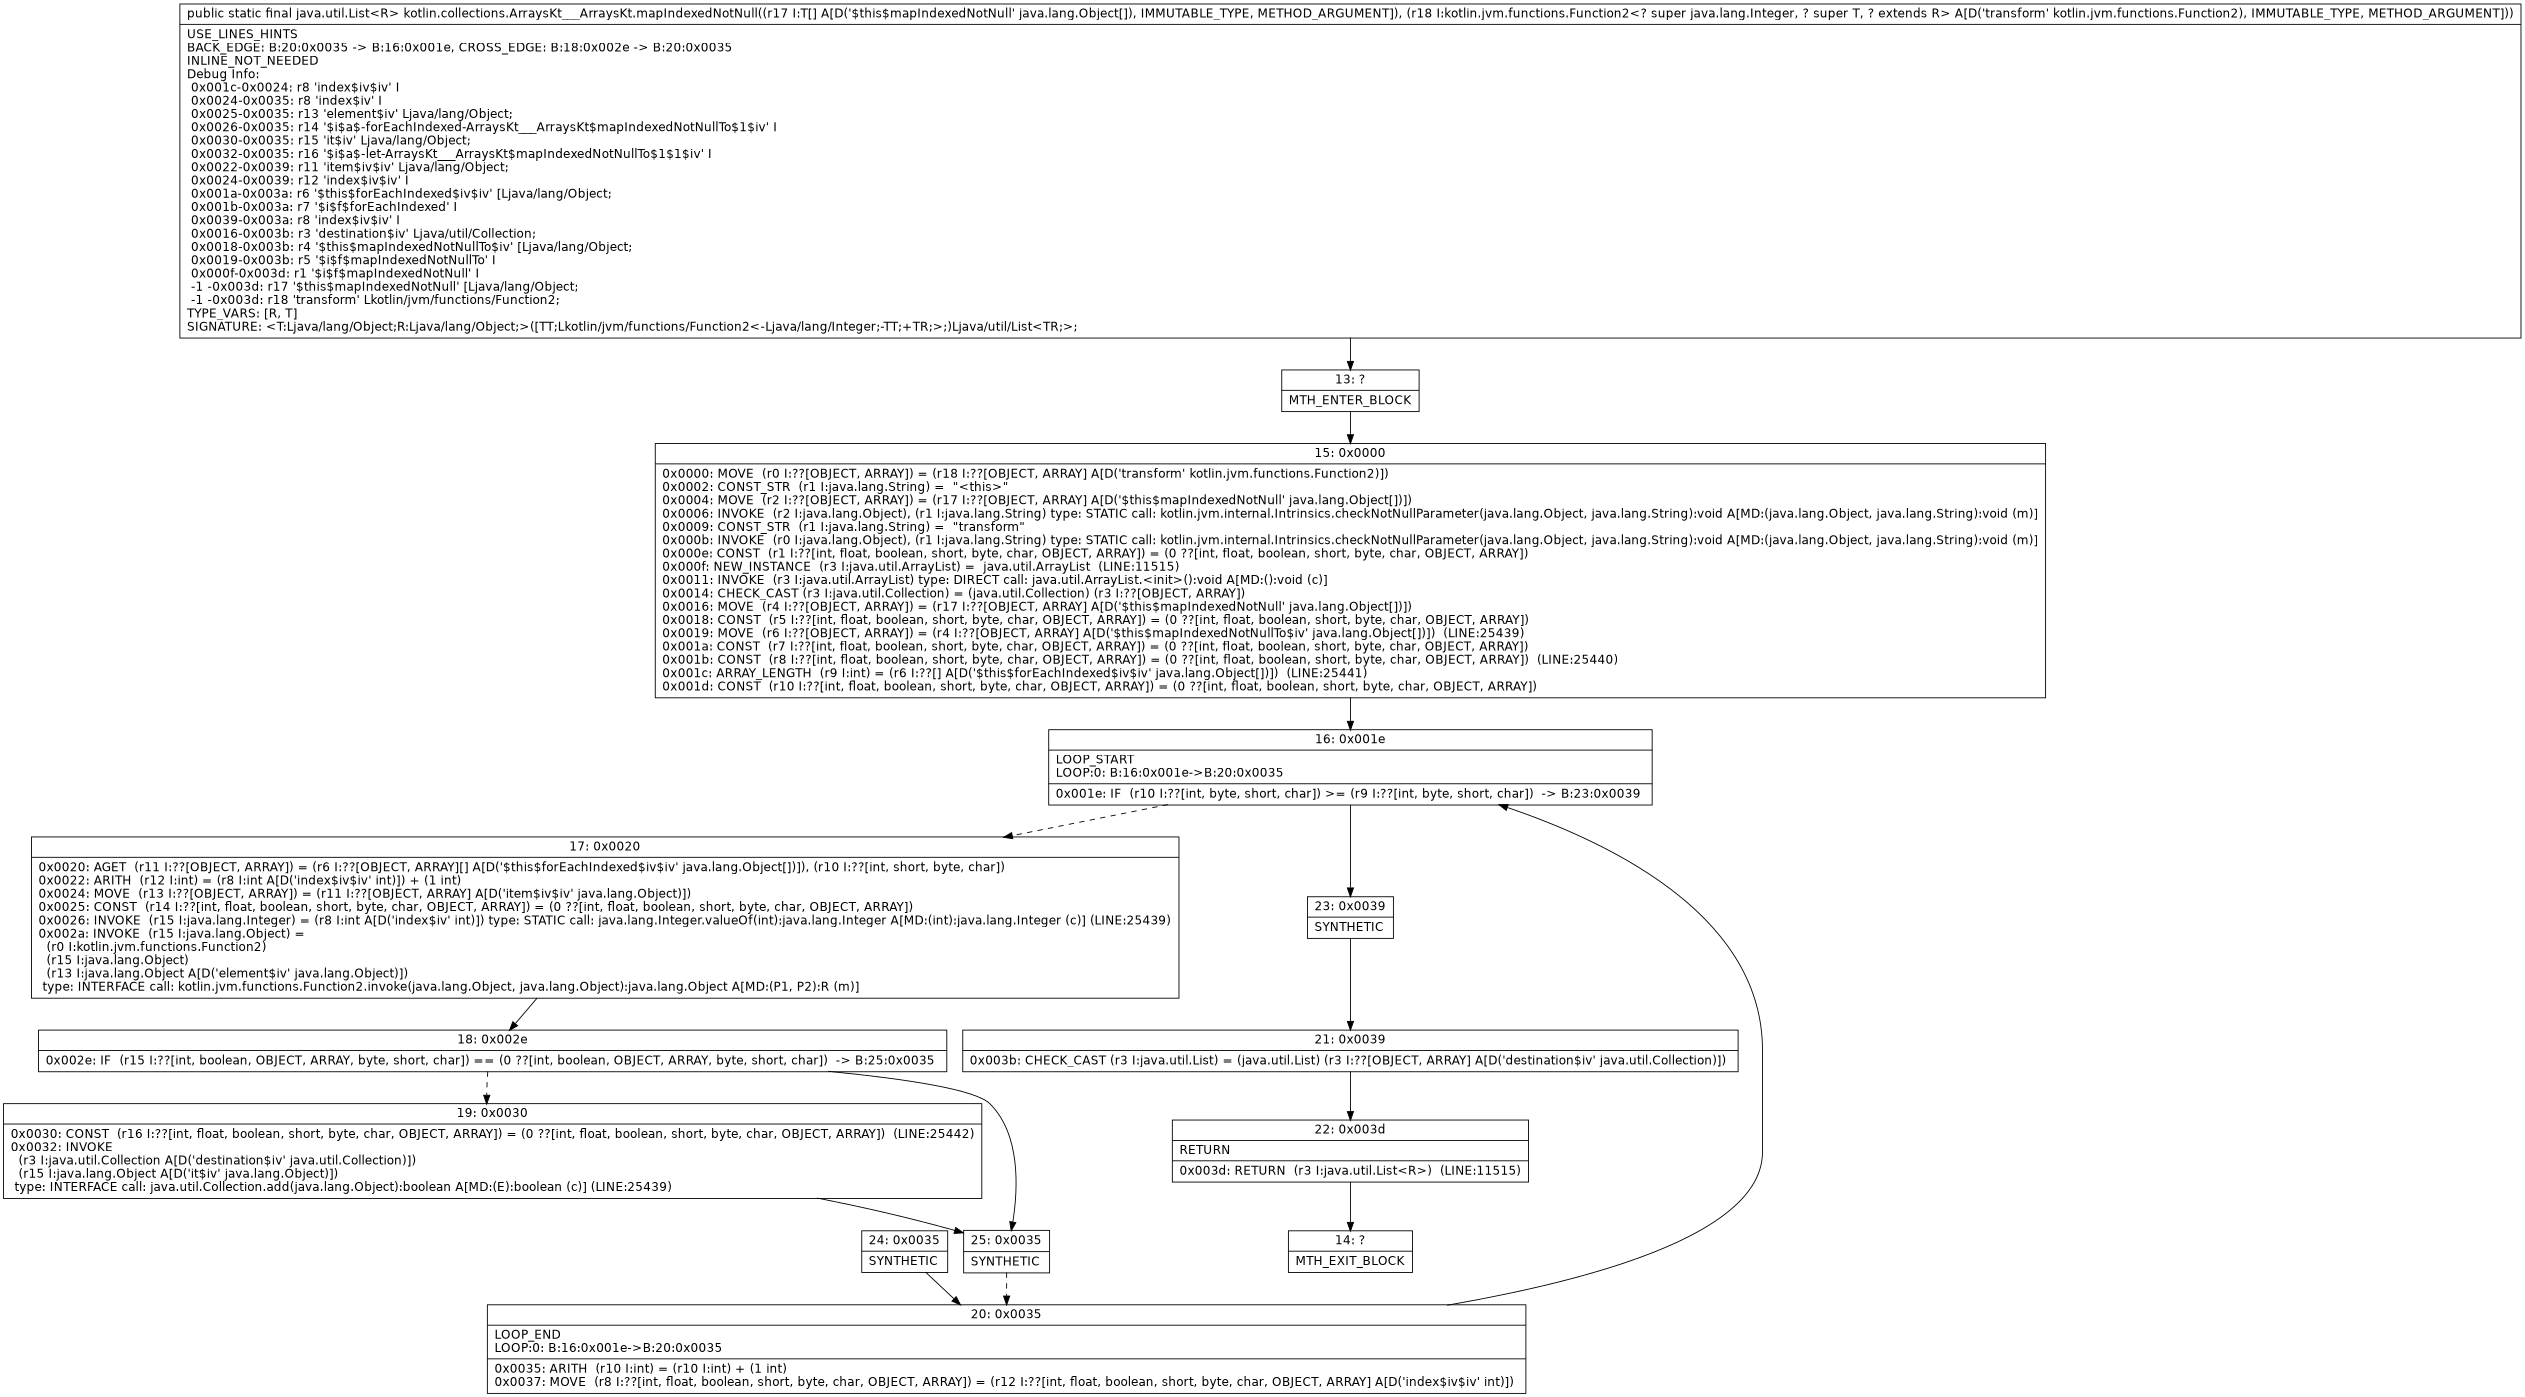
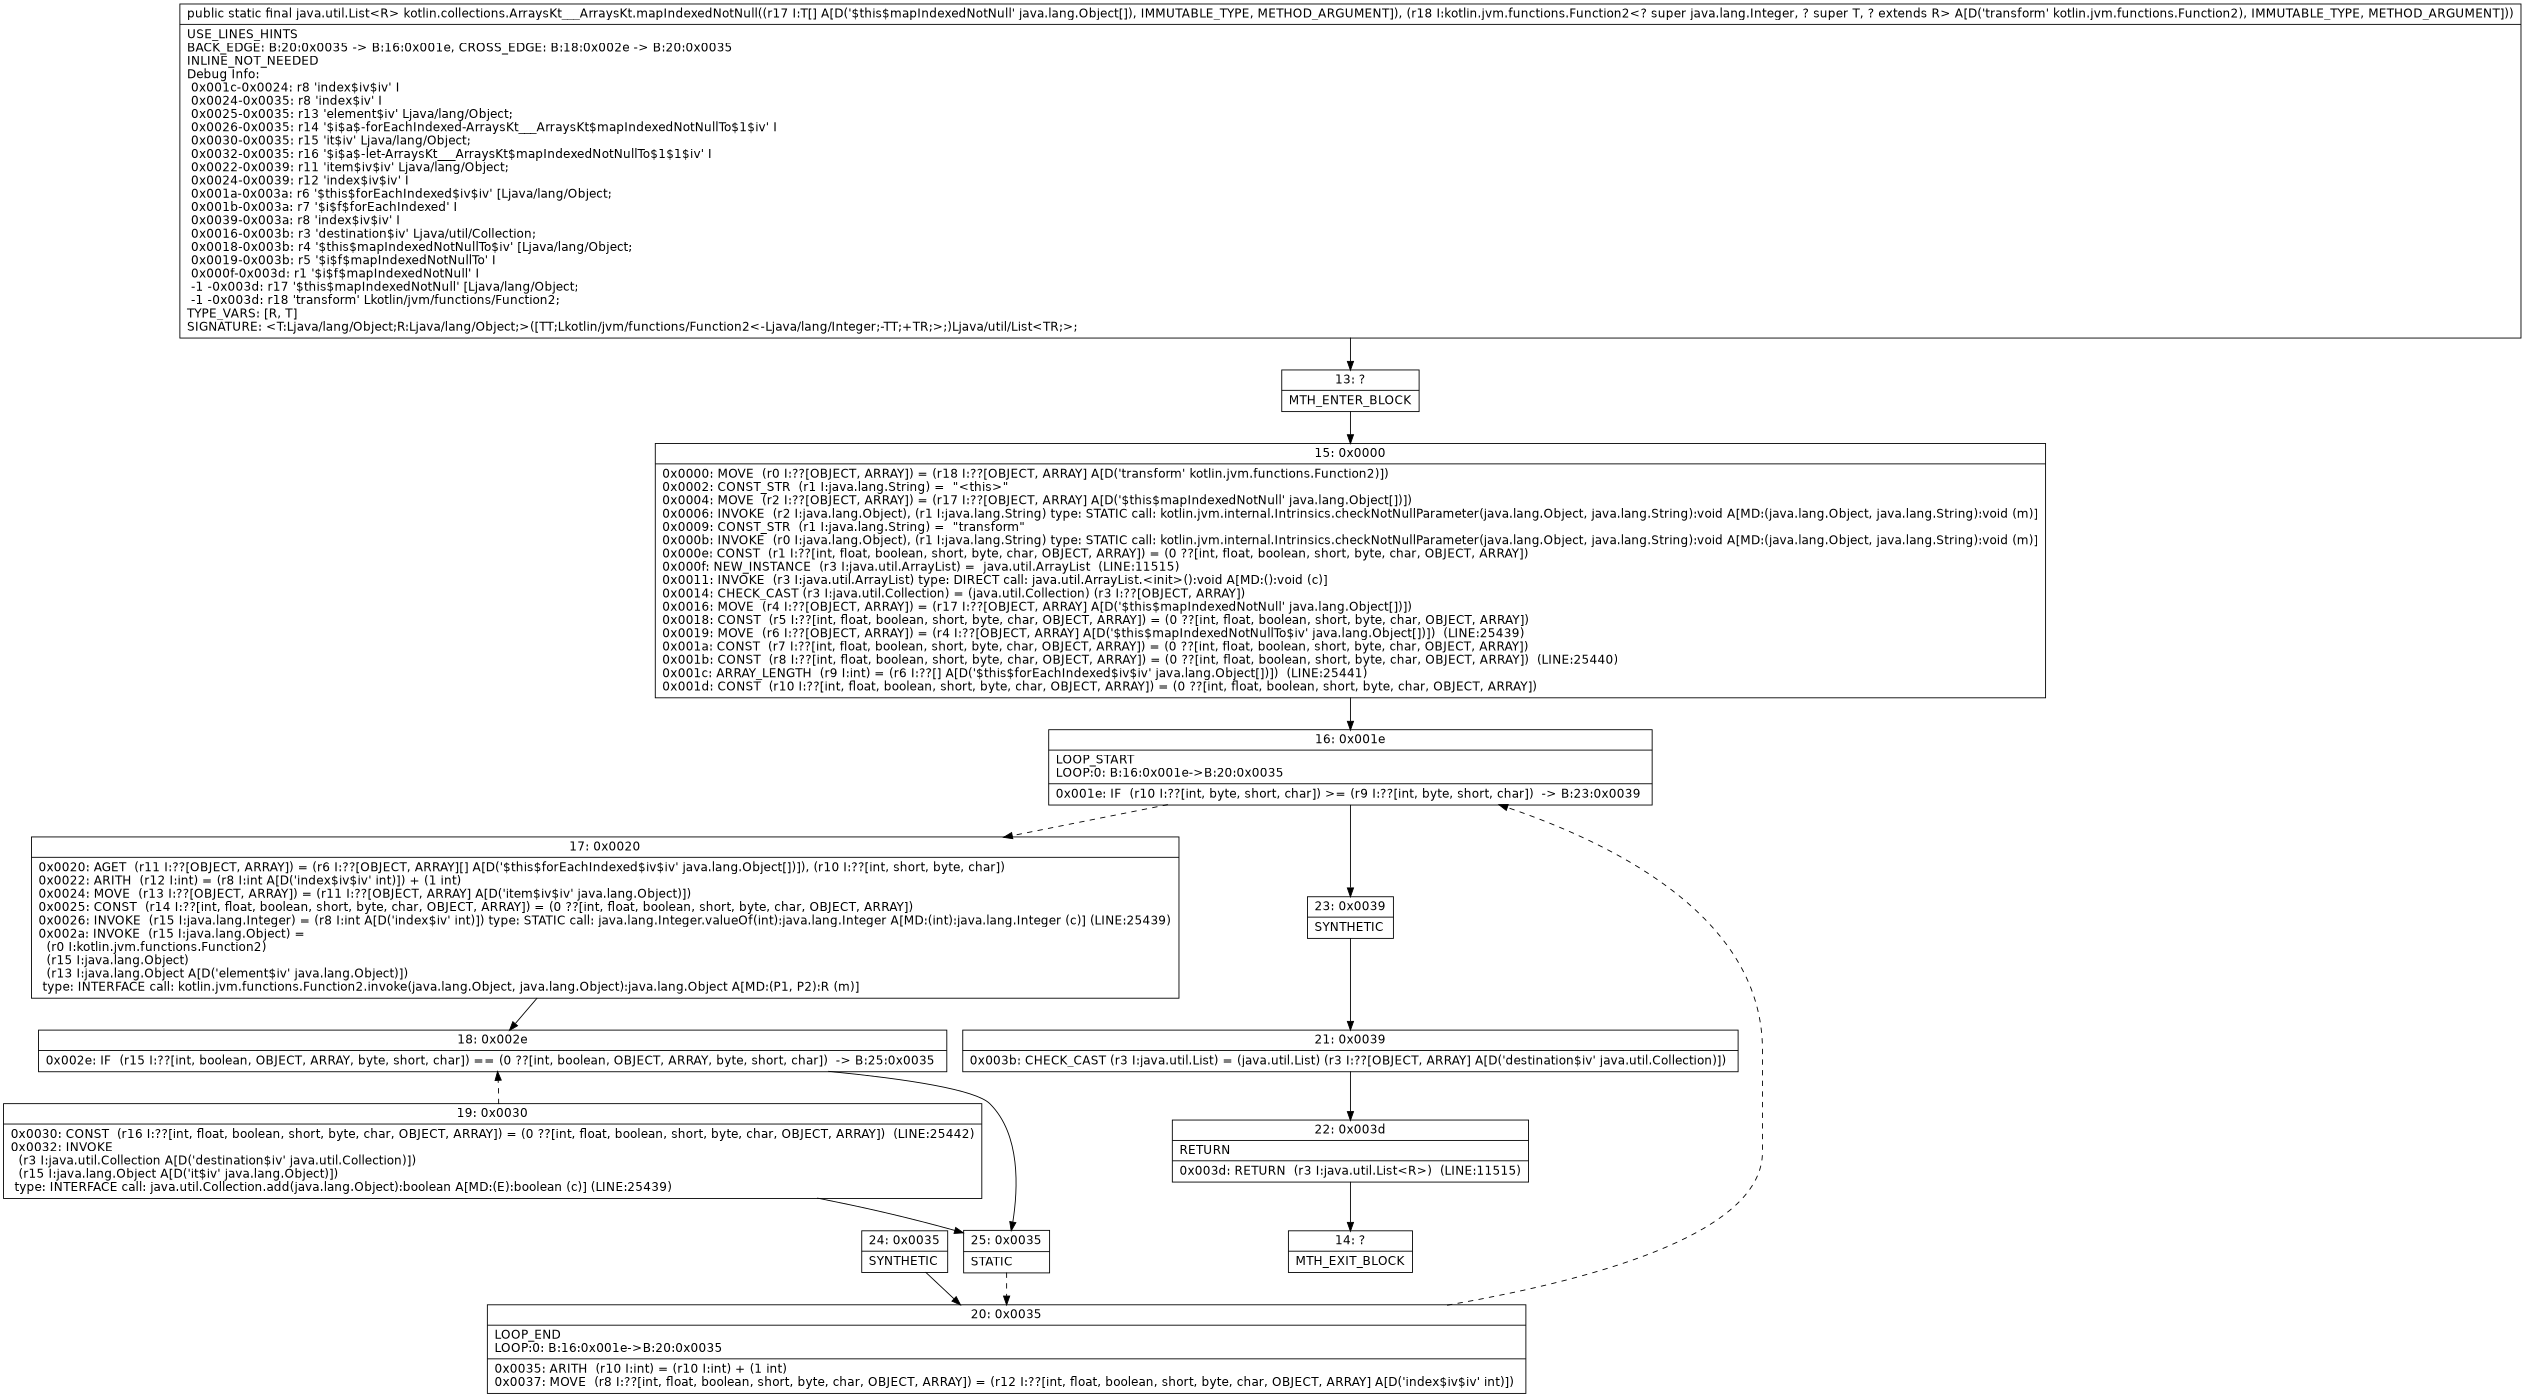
(487, 1083) -> (499, 1092)
(1762, 1098) -> (1762, 1098)
(1006, 1262) -> (992, 1262)
